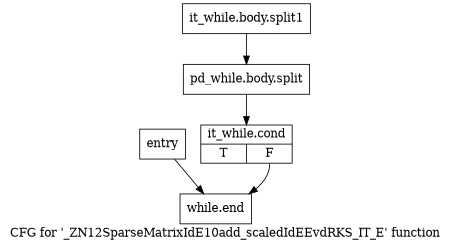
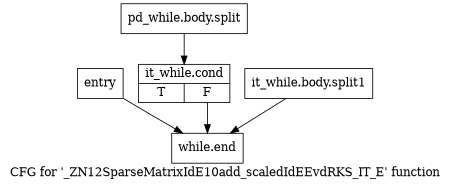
(246, 45) -> (262, 114)
